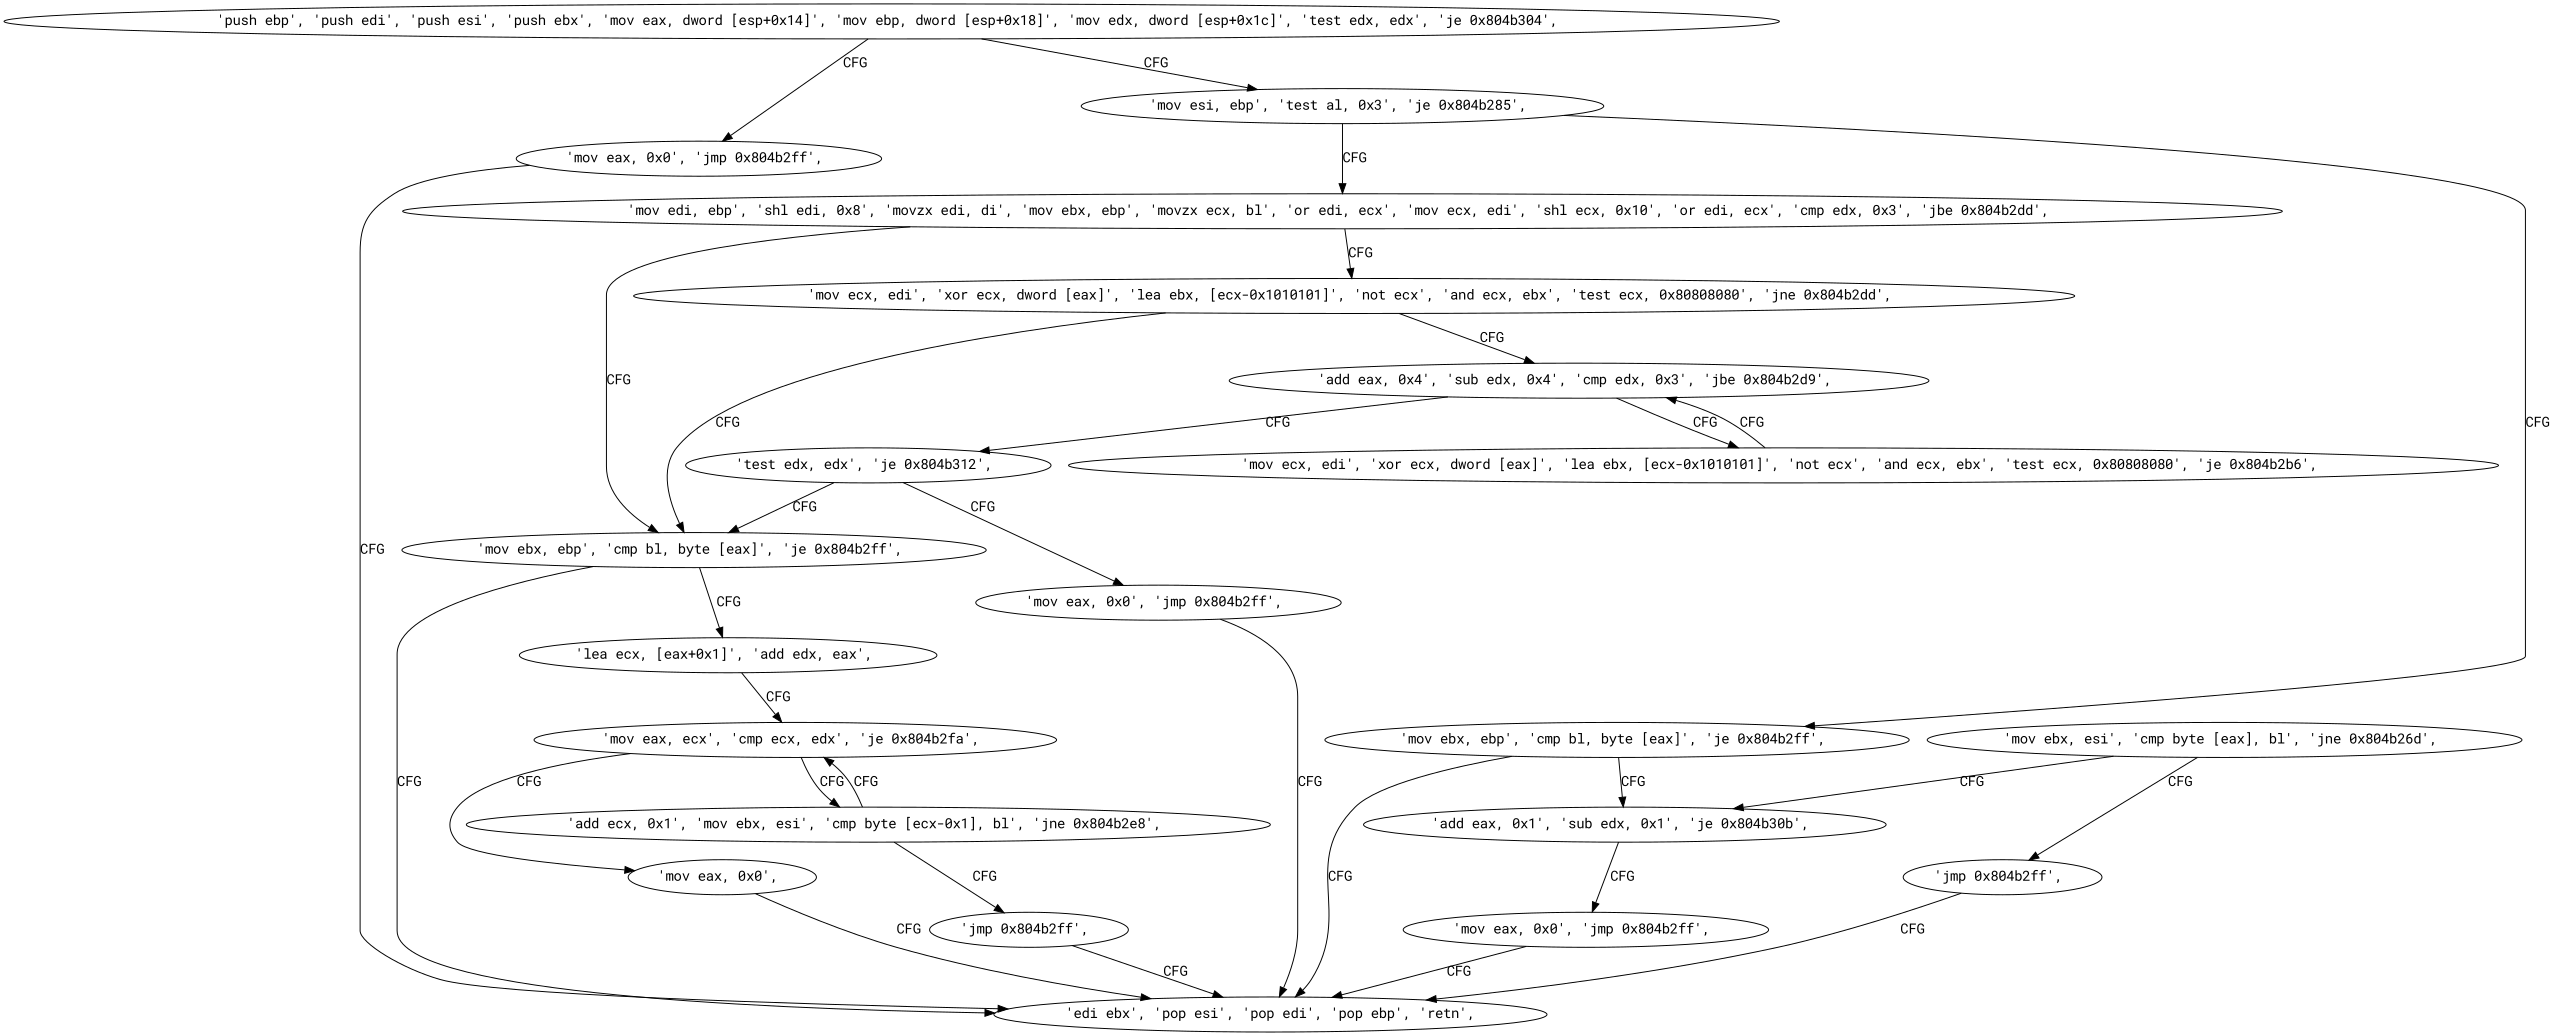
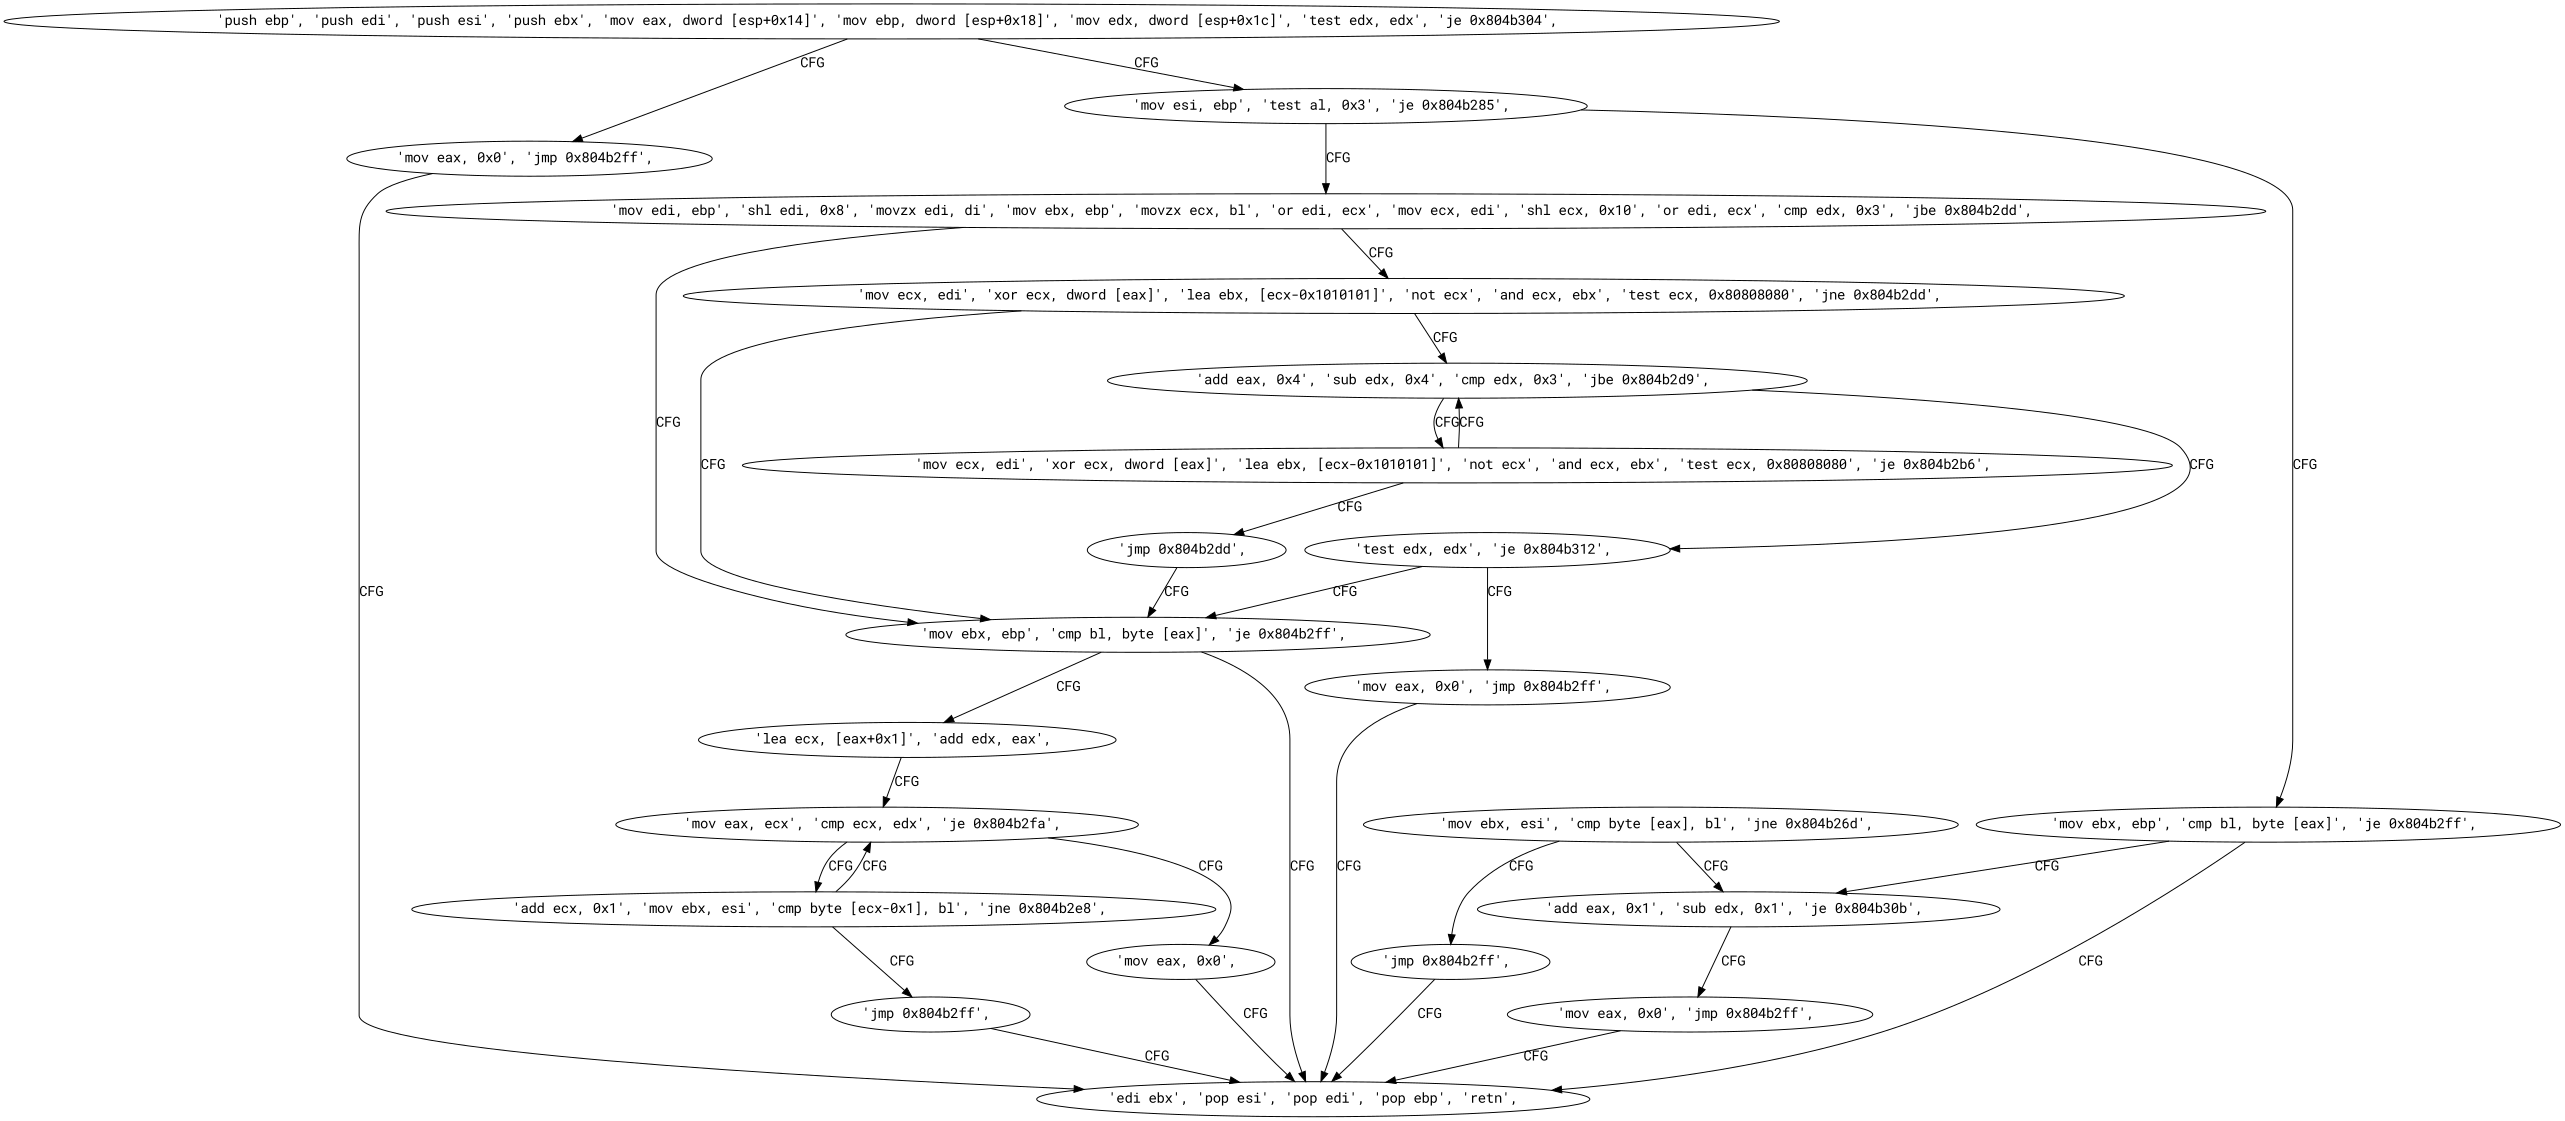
none -> (1187, 550)
